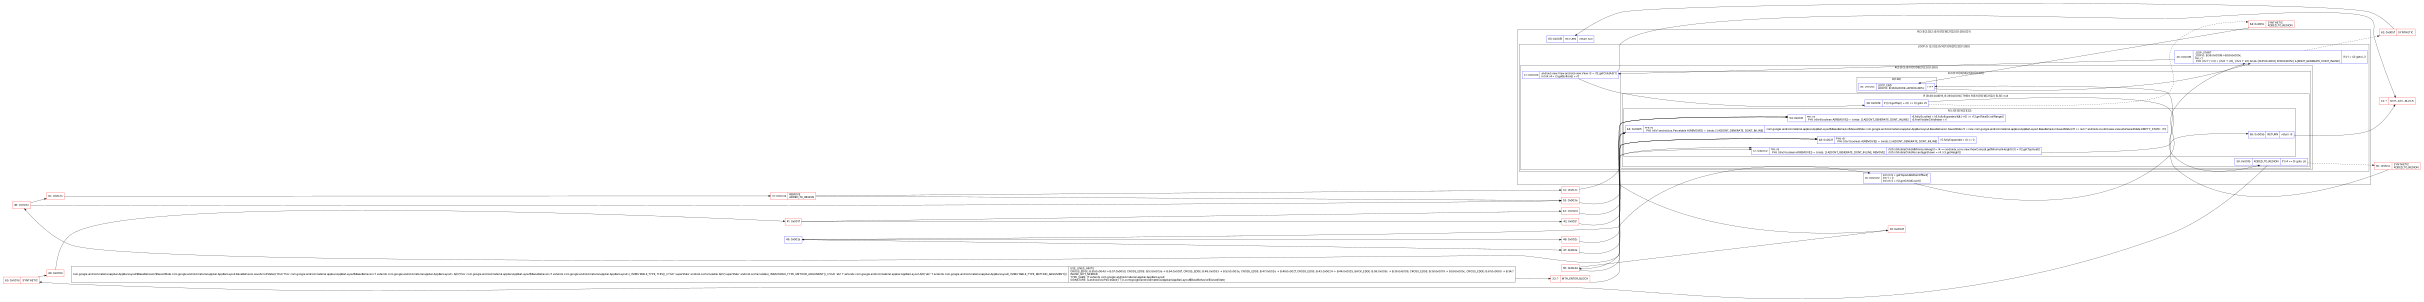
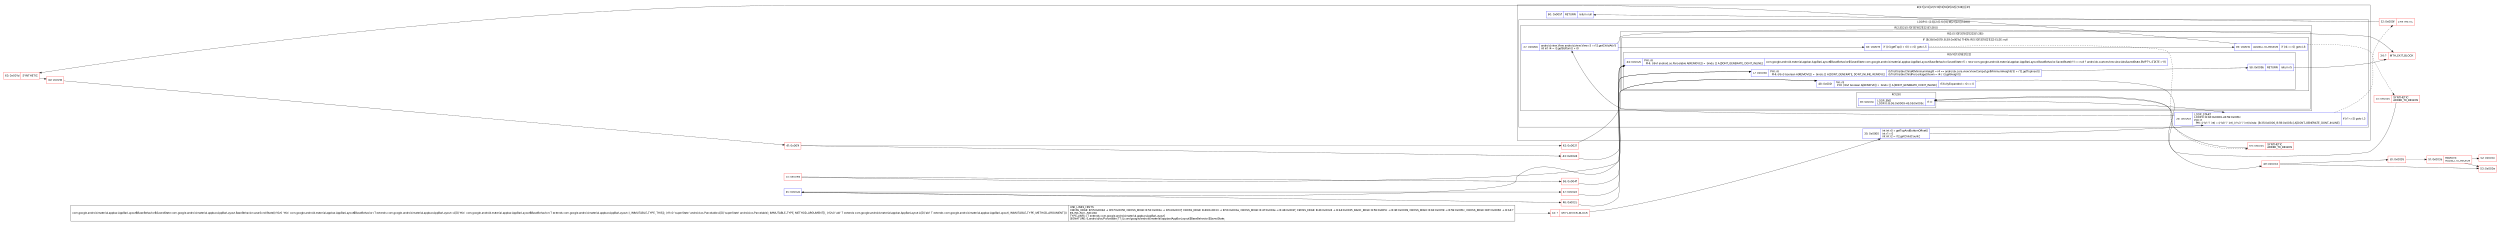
(1897, 118) -> none
